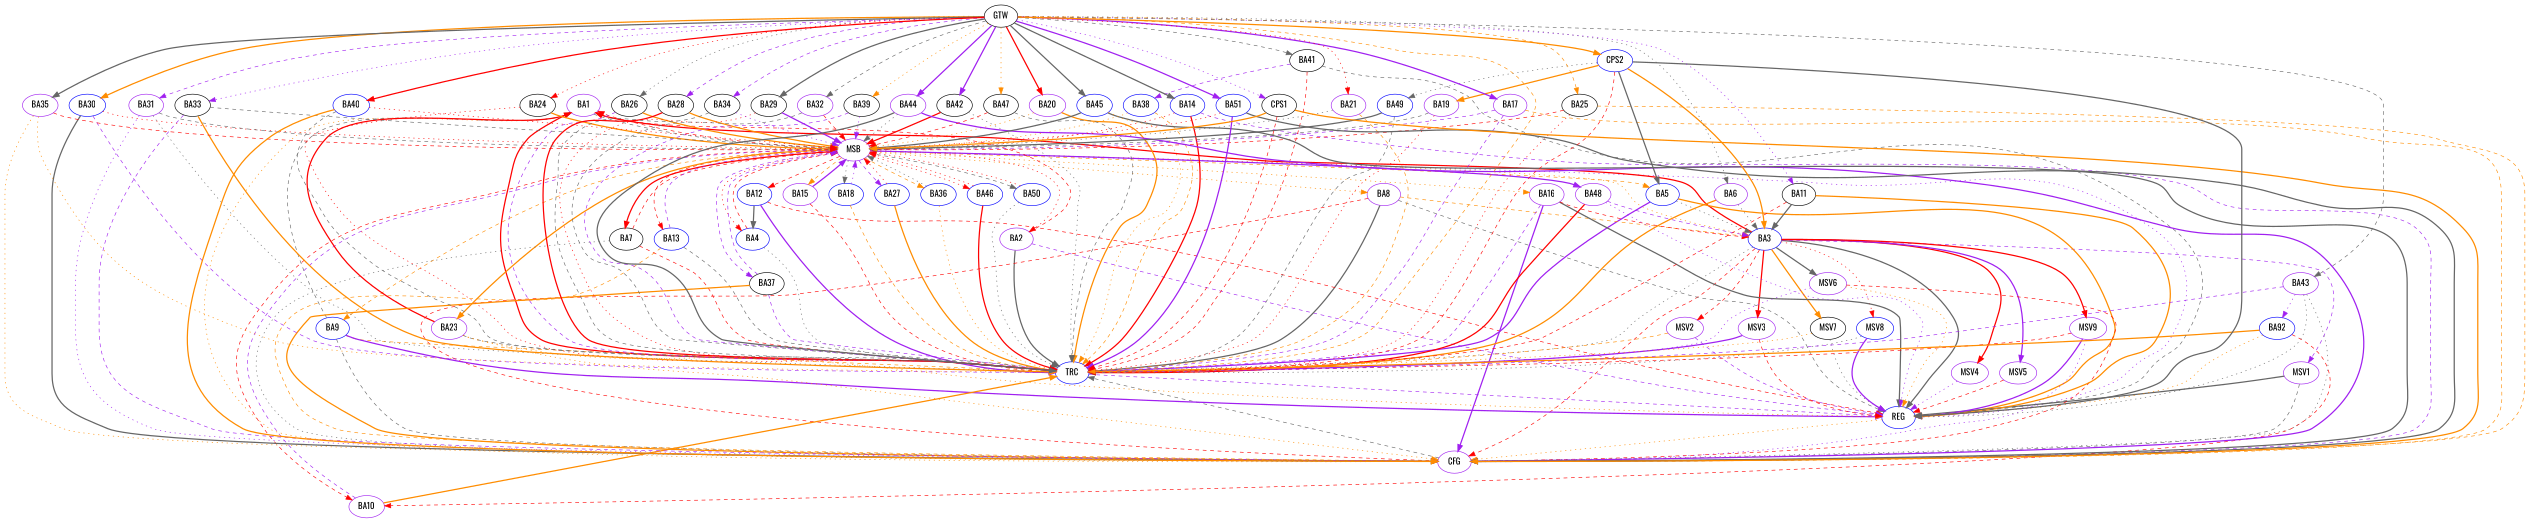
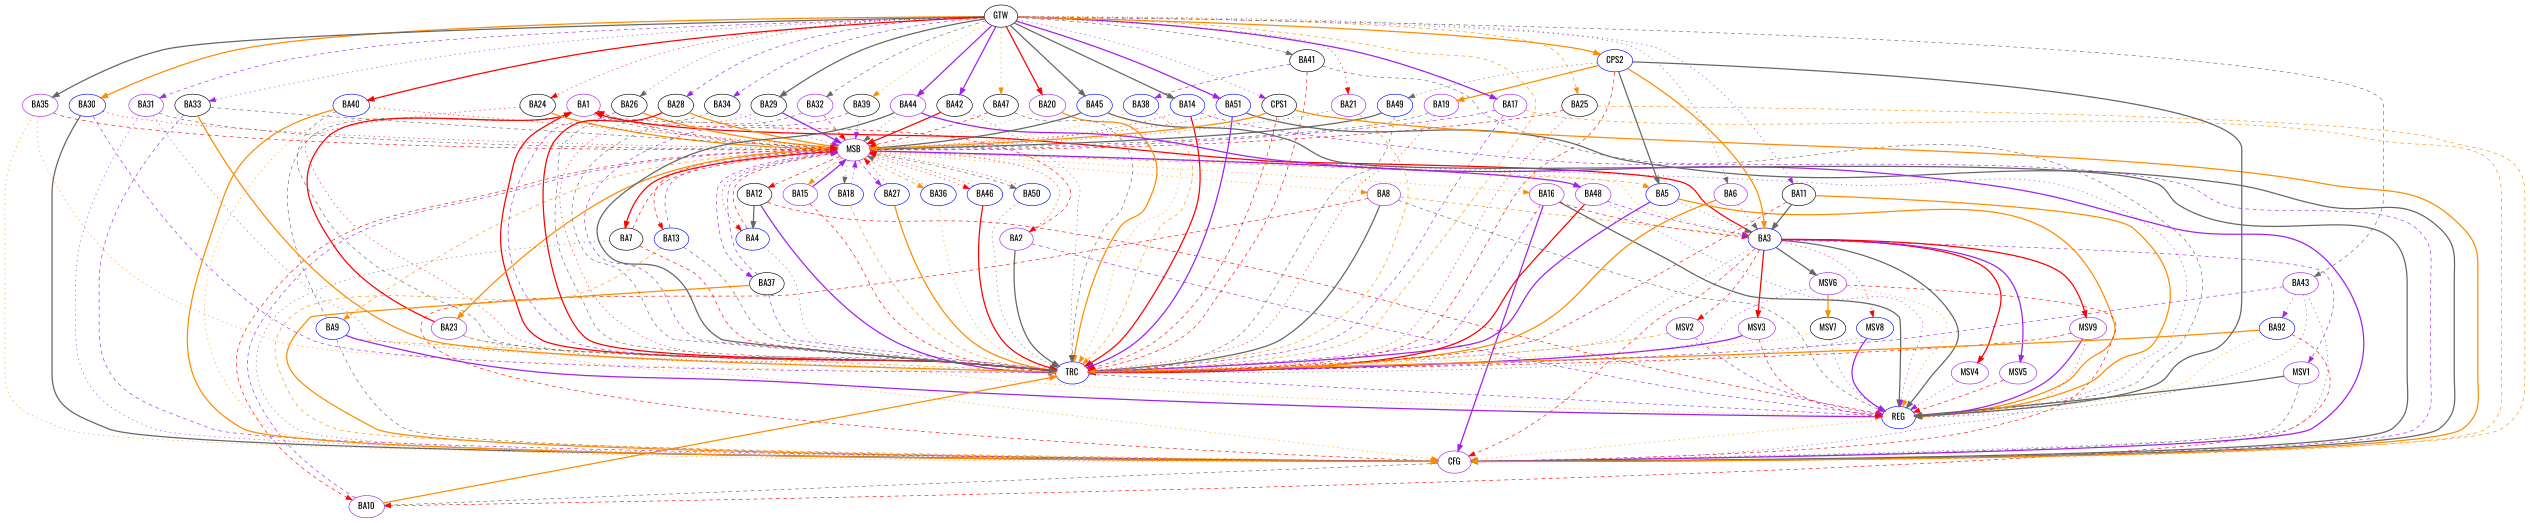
(754, 195) -> (754, 195)
(1794, 281) -> (1828, 304)
(1266, 418) -> (914, 484)
